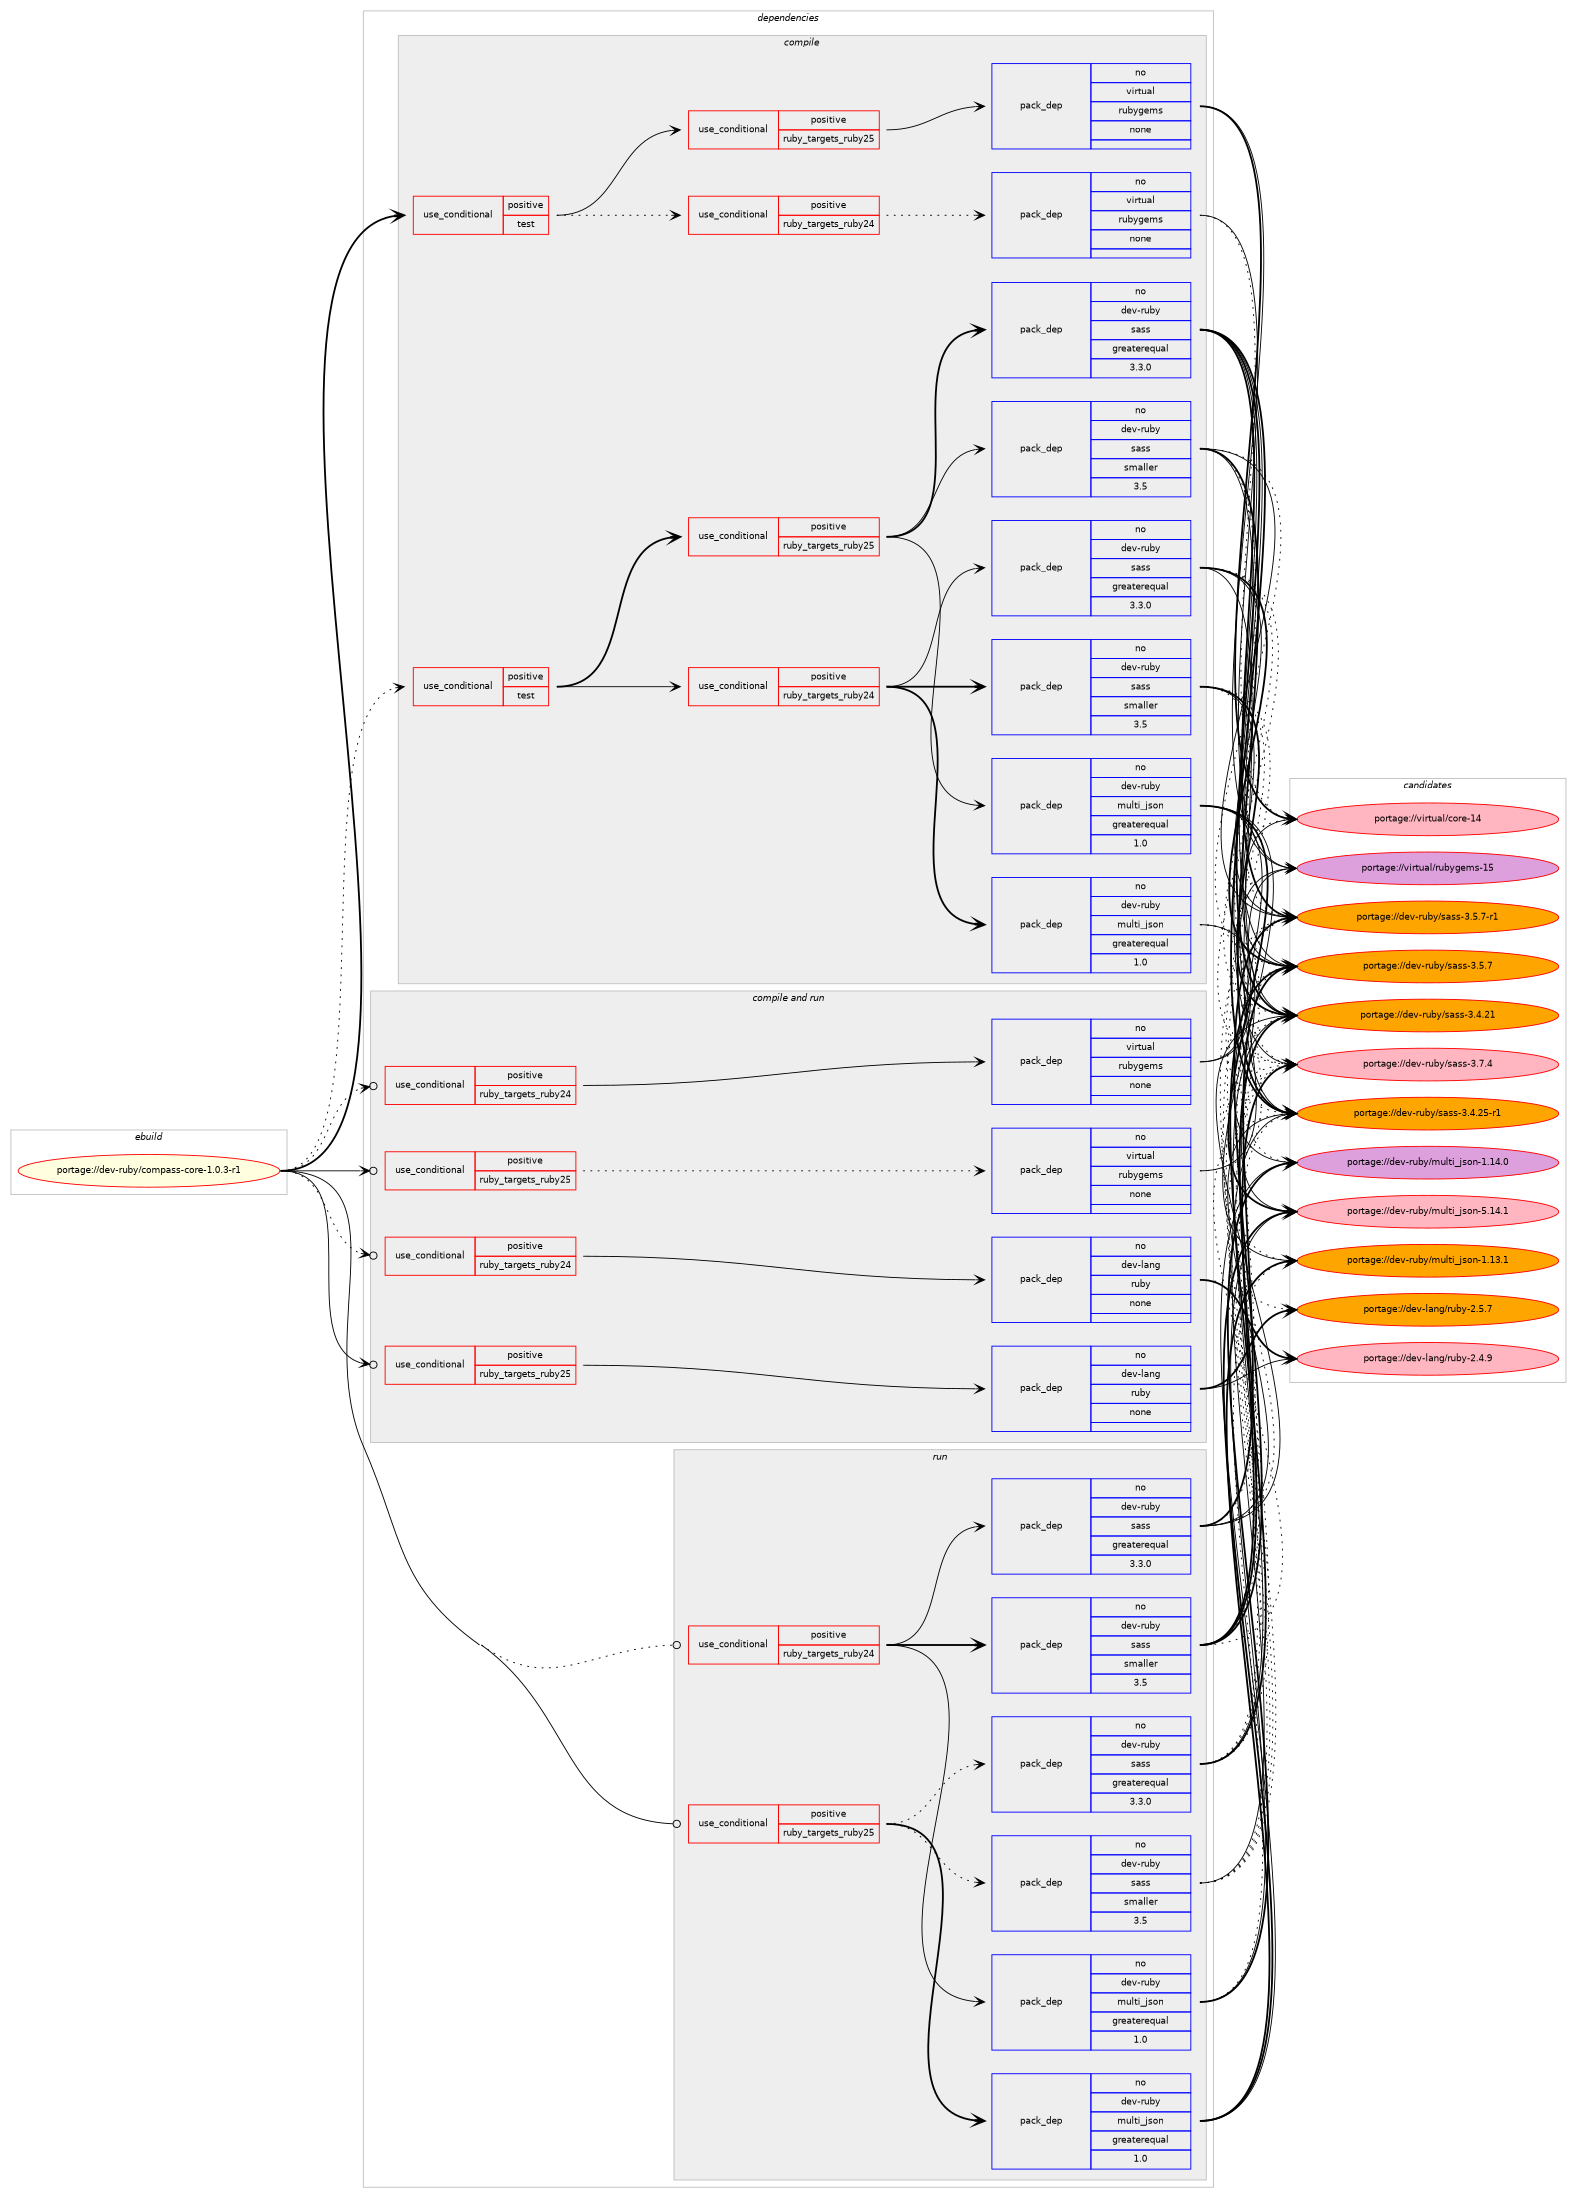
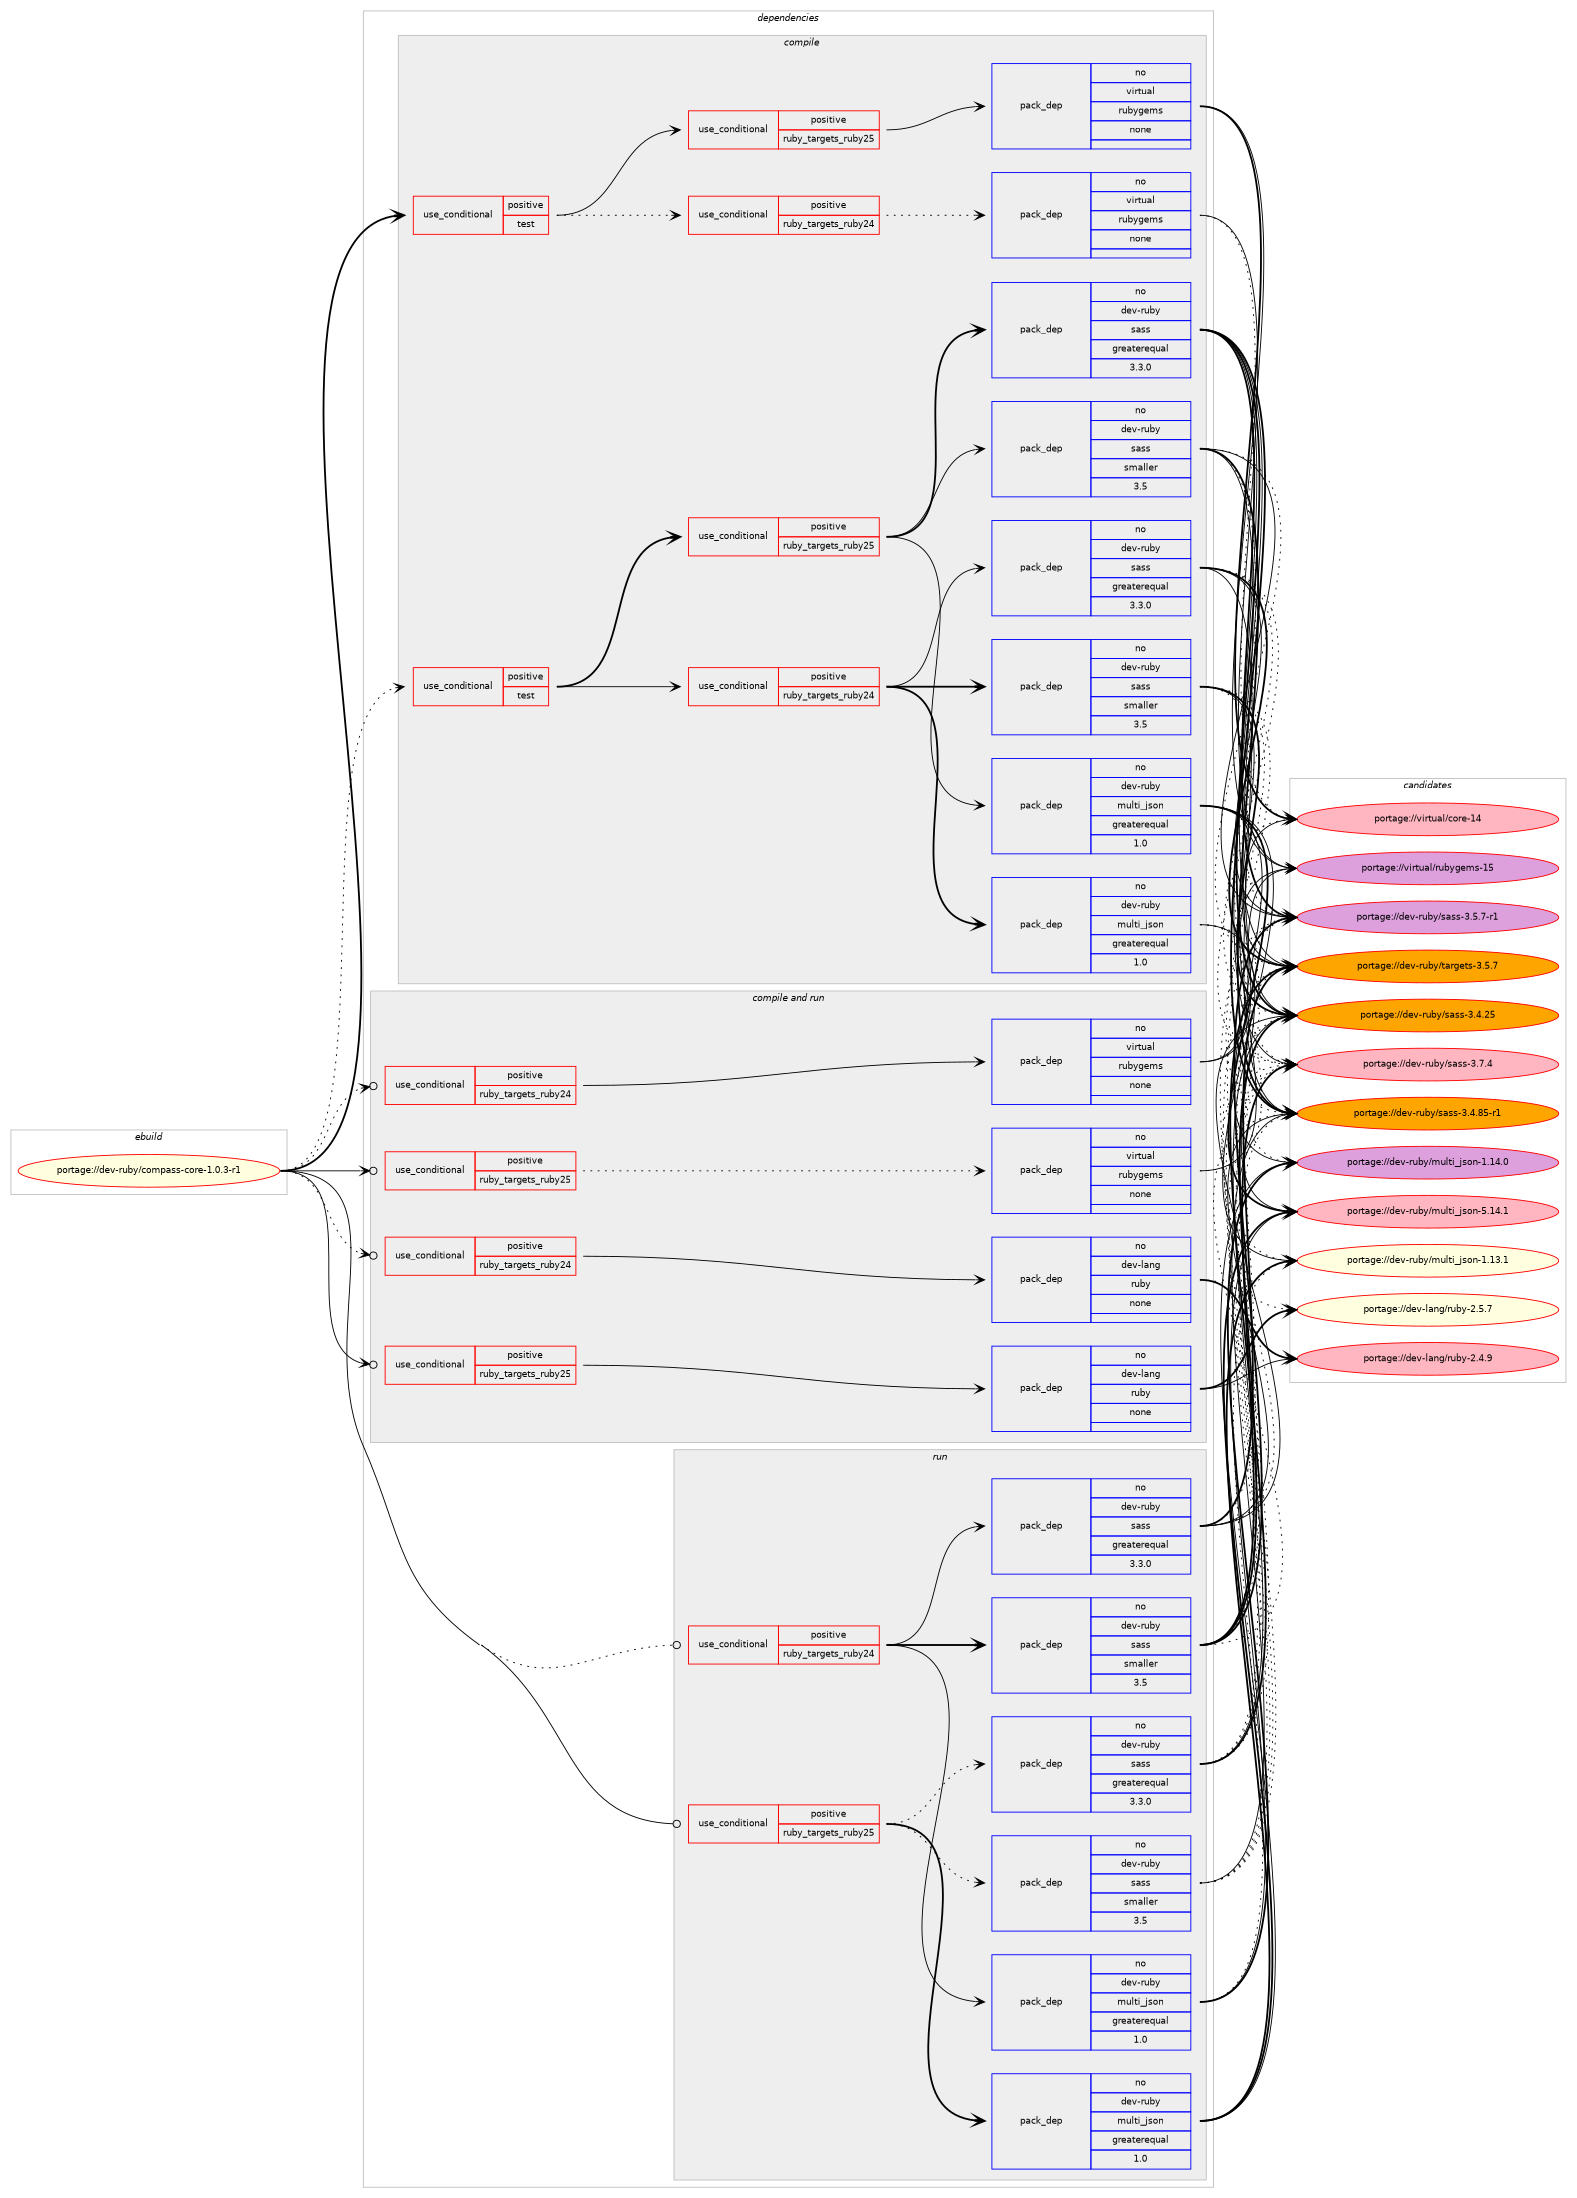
(1428, 917) -> (1428, 917)
(1428, 966) -> (1428, 966)
(1428, 1016) -> (1428, 1016)
(1428, 1114) -> (1428, 1114)
(1428, 1261) -> (1428, 1261)
(1428, 1310) -> (1428, 1310)
